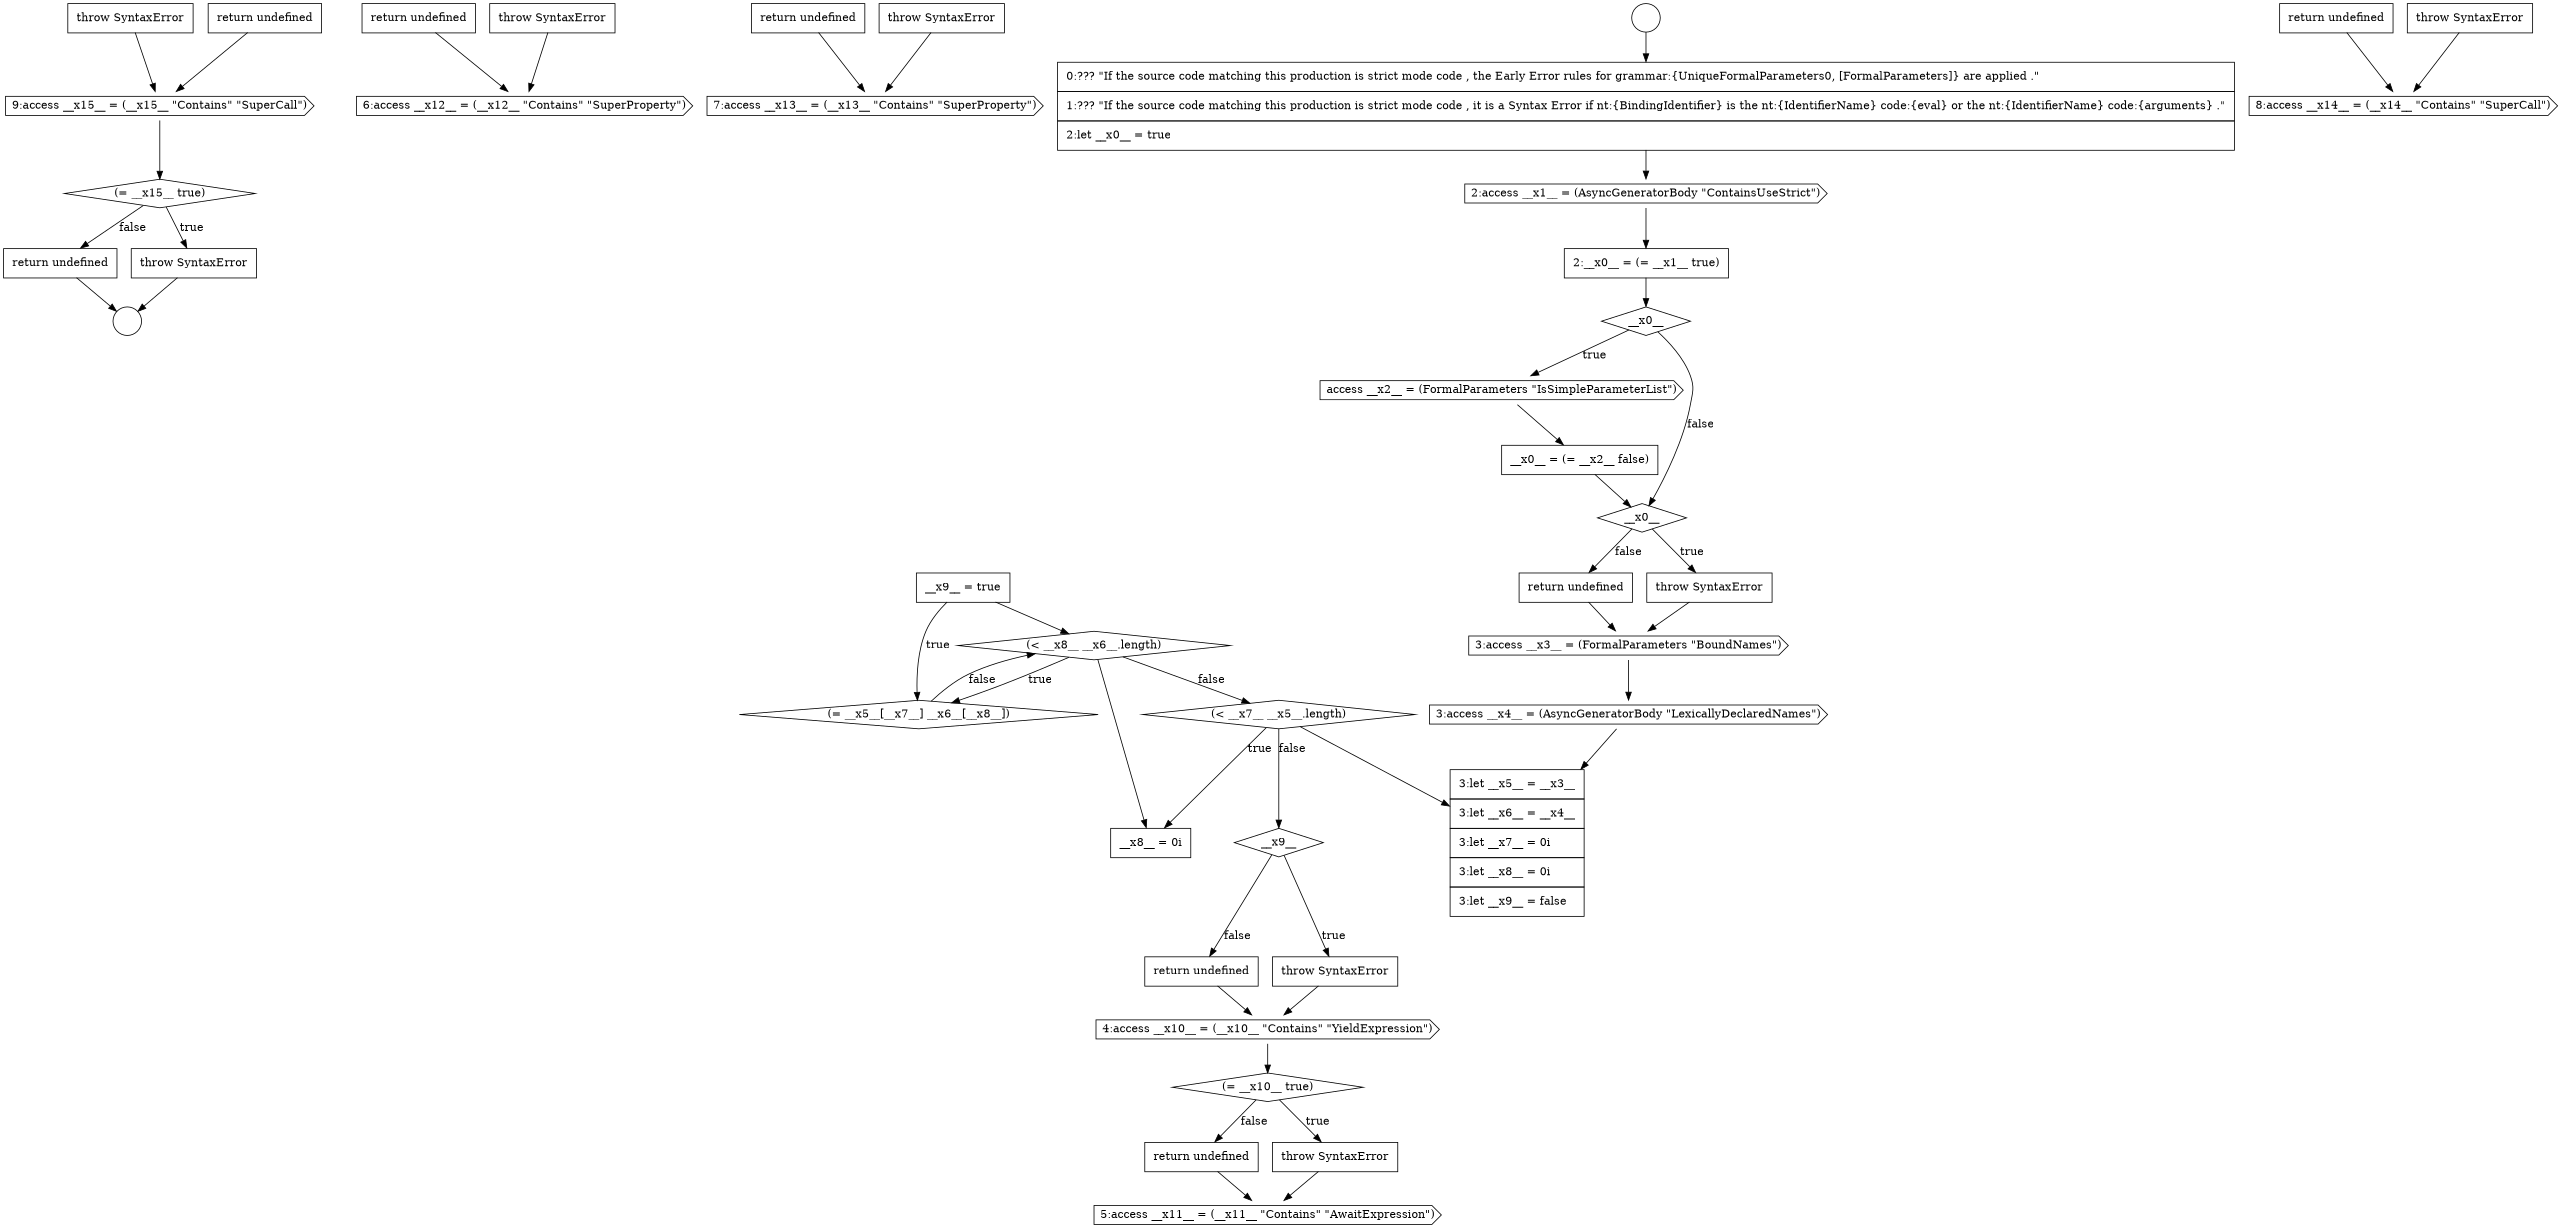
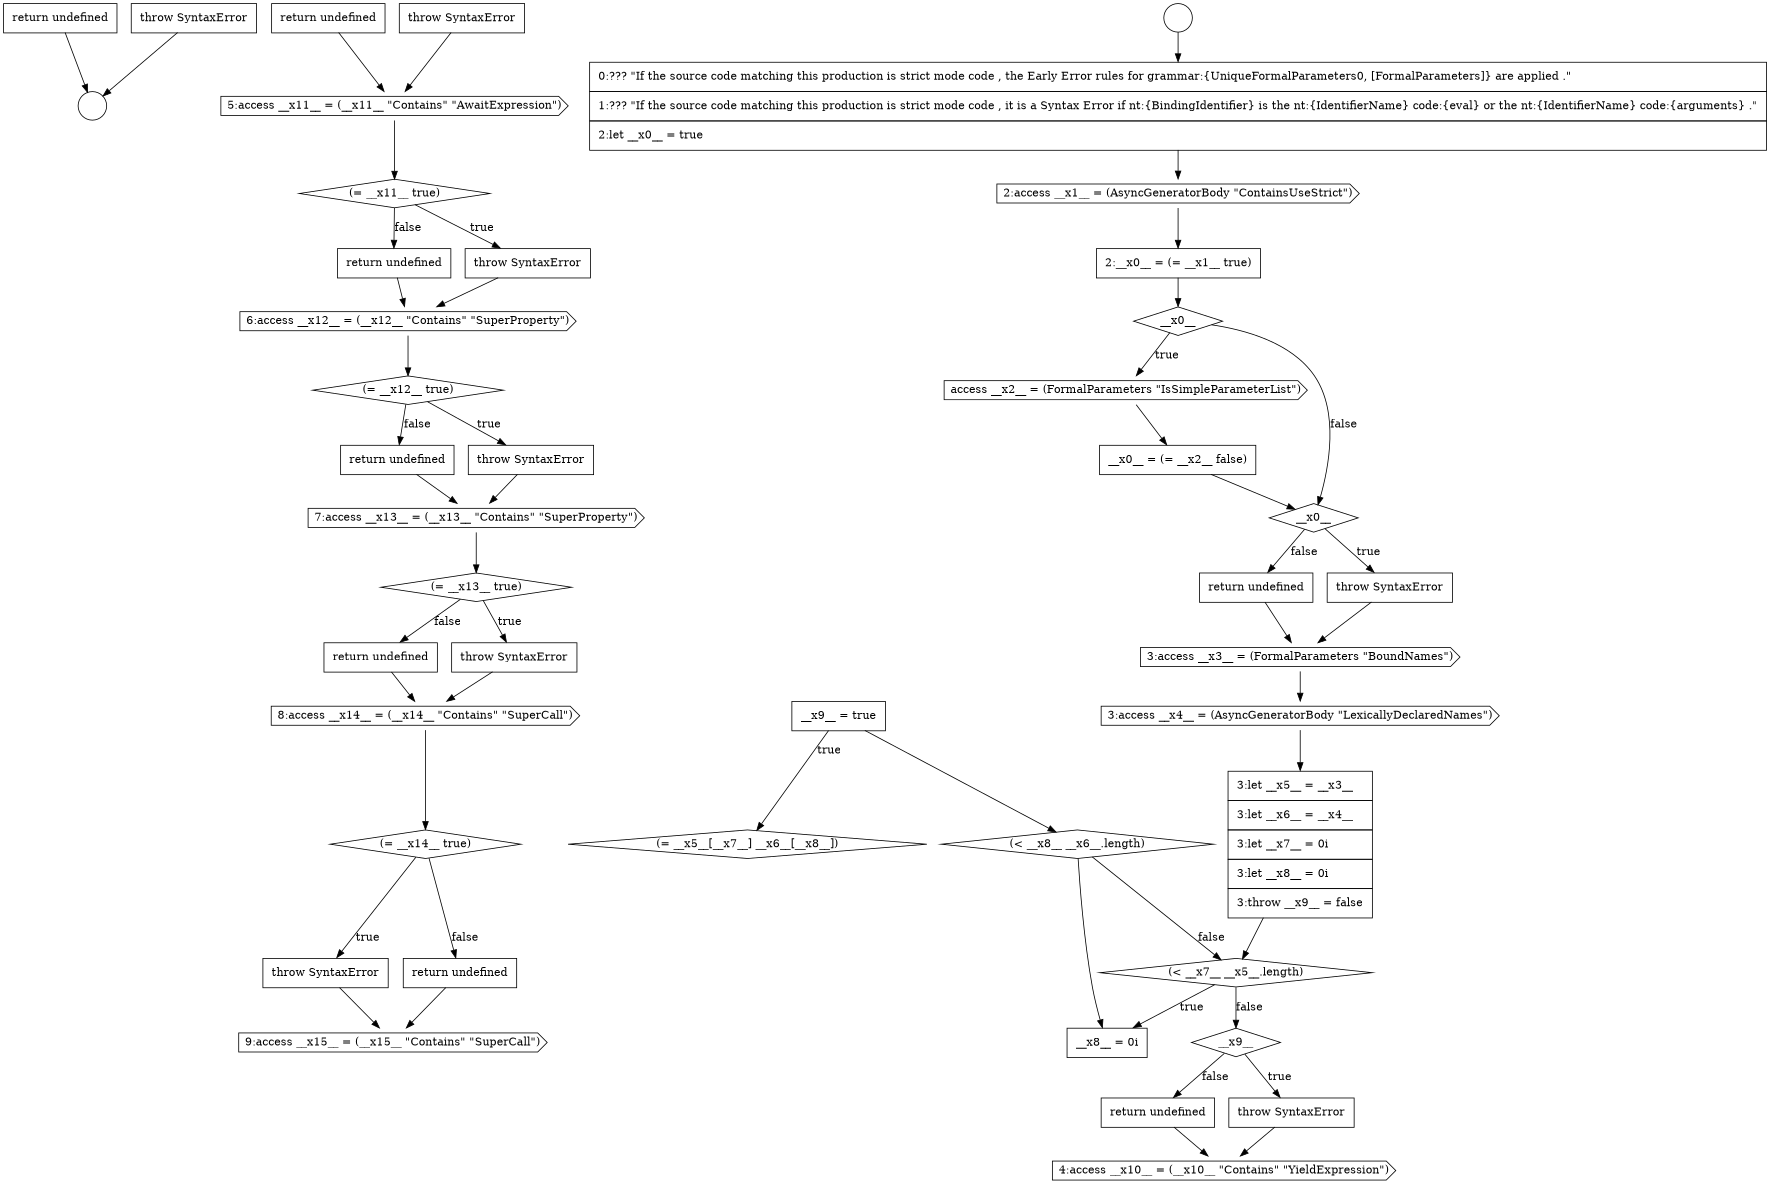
(160, 194) -> none
none -> (395, 194)
none -> (408, 390)
none -> (476, 587)
(976, 671) -> none
(1015, 680) -> none
(1371, 764) -> (1255, 935)
none -> (425, 844)
(1513, 901) -> (1300, 903)
(1268, 1087) -> none
